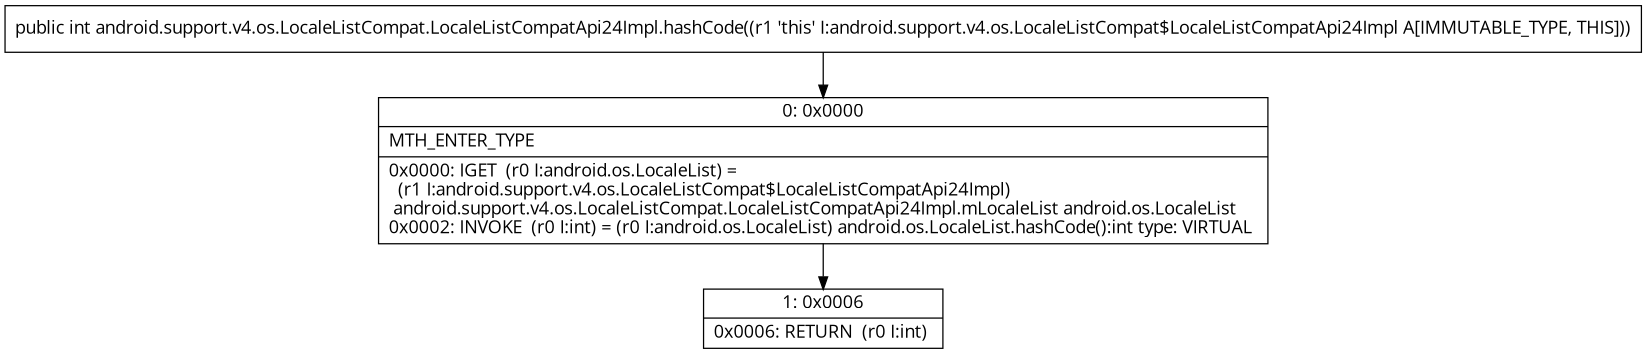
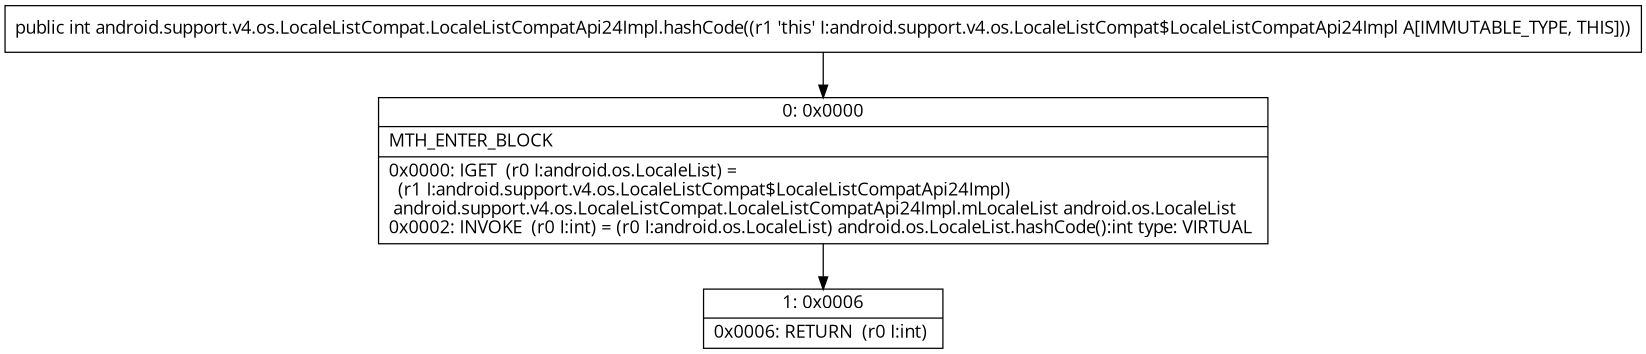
(462, 141) -> (471, 141)
